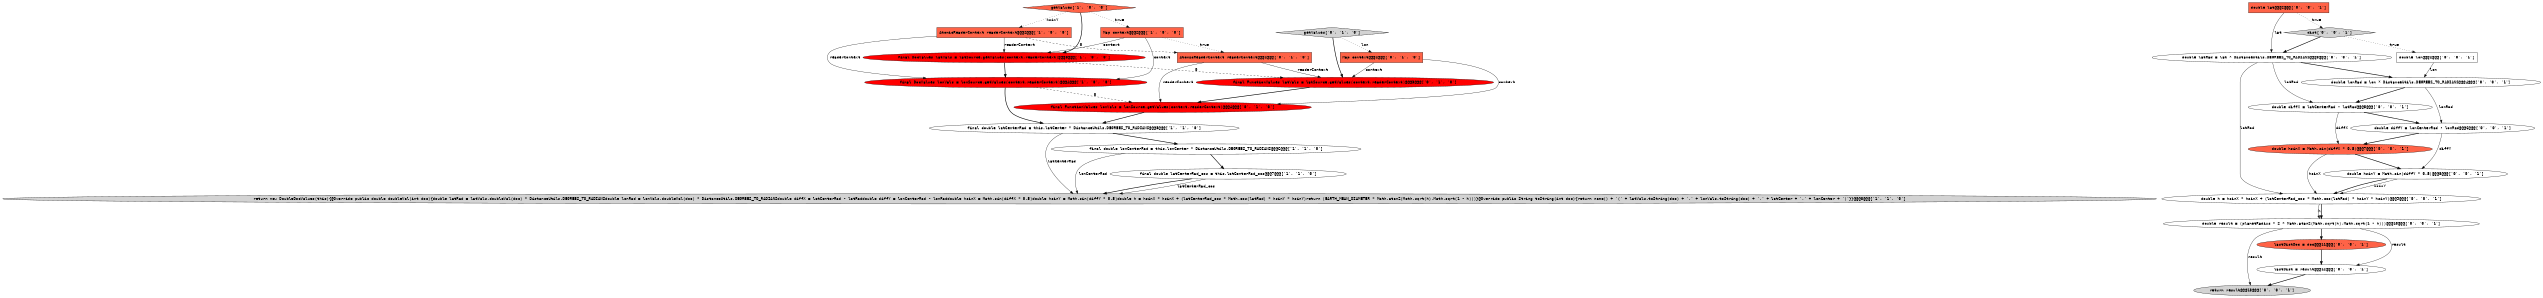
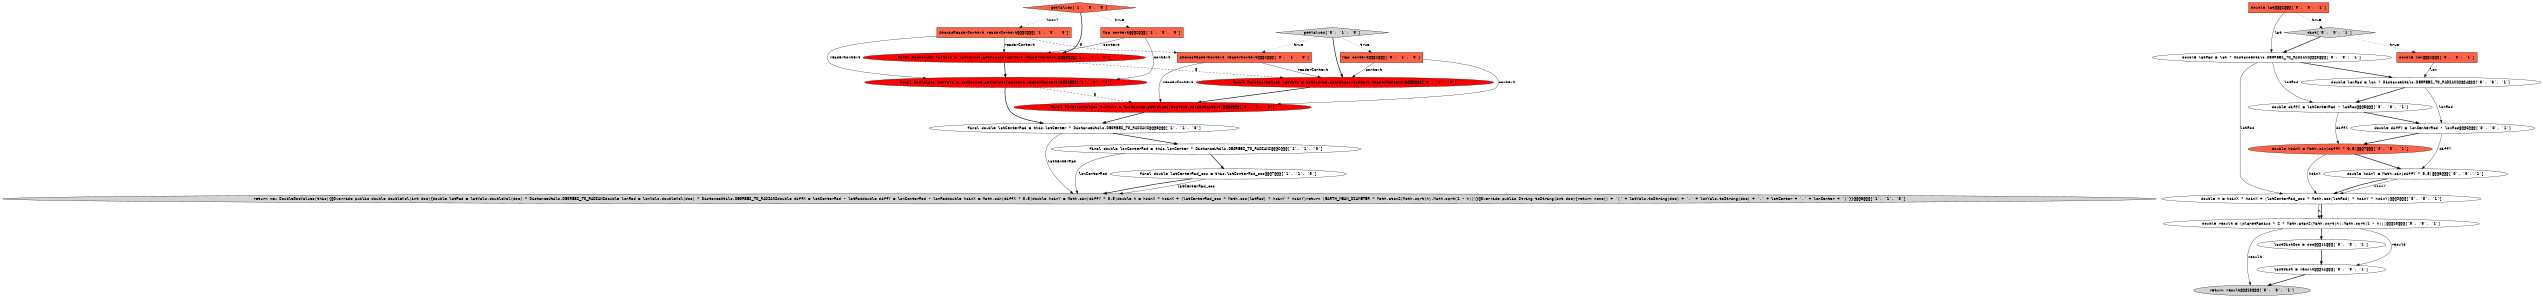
(1192, 45) -> (1292, 44)
(1365, 45) -> (1365, 45)
(2437, 58) -> (2437, 58)
(2321, 245) -> (2321, 245)
